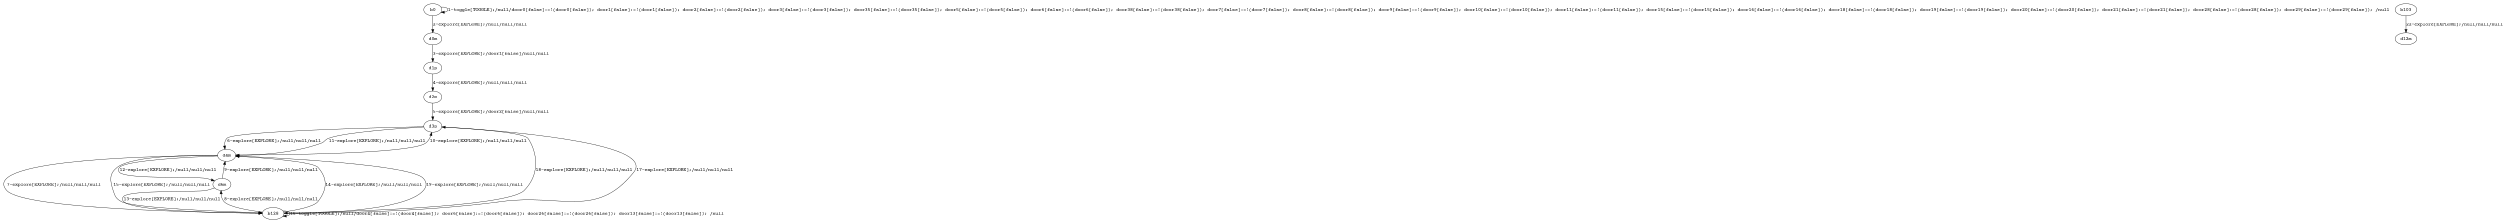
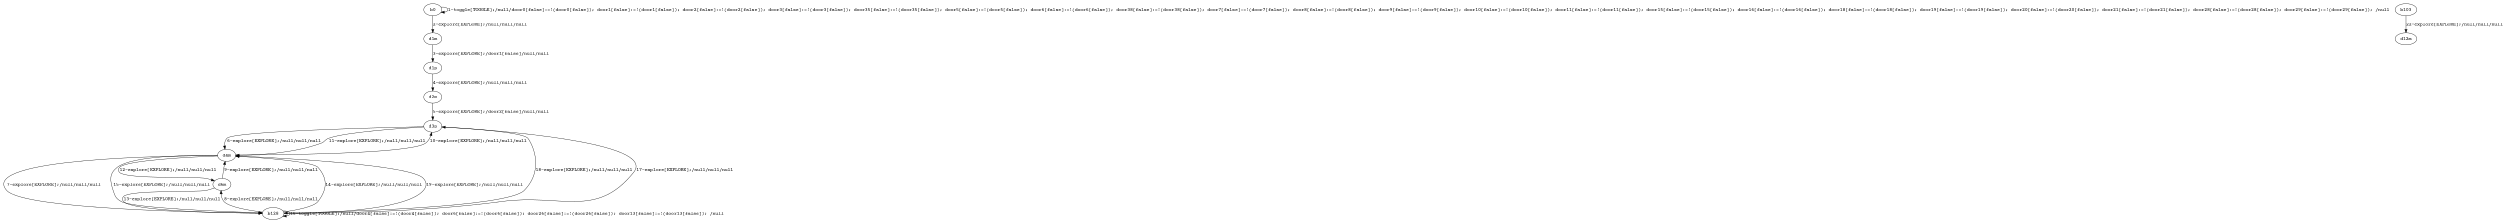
(433, 39) -> (433, 39)
